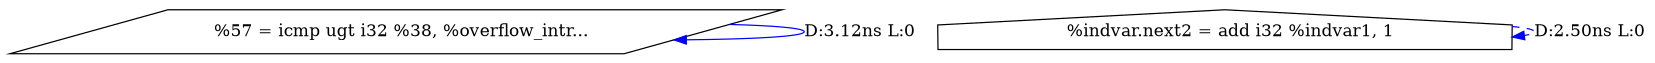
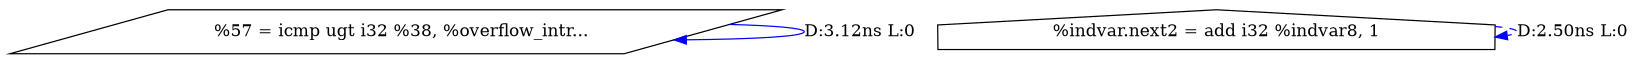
(1225, 32) -> (1216, 32)
